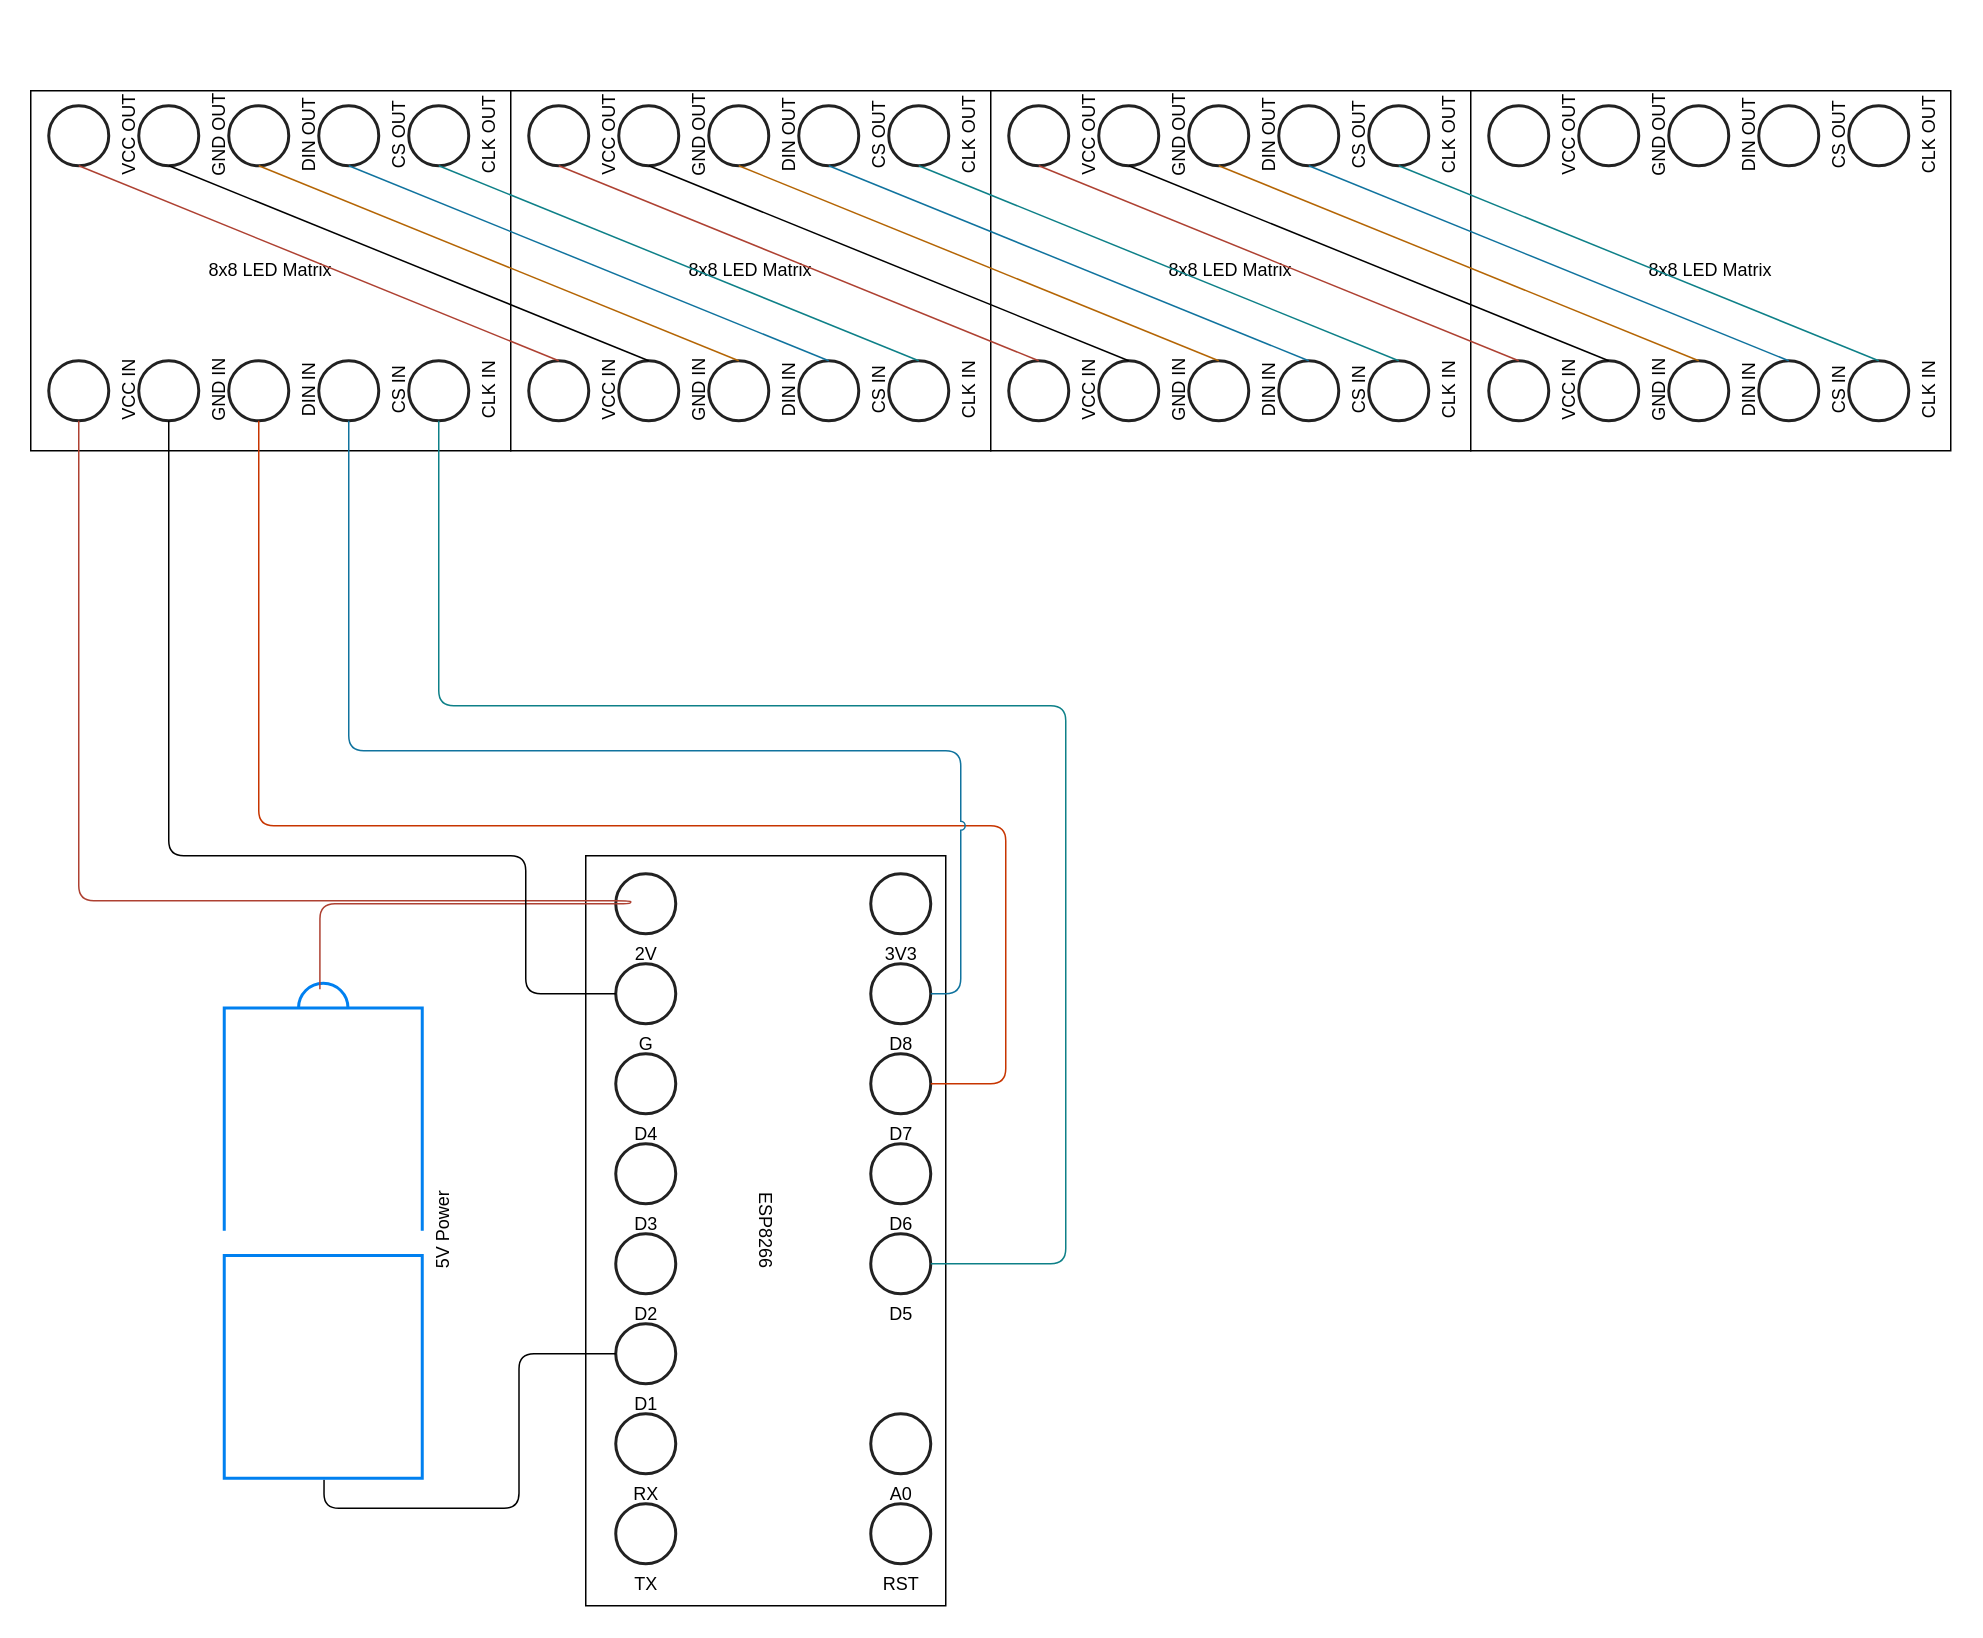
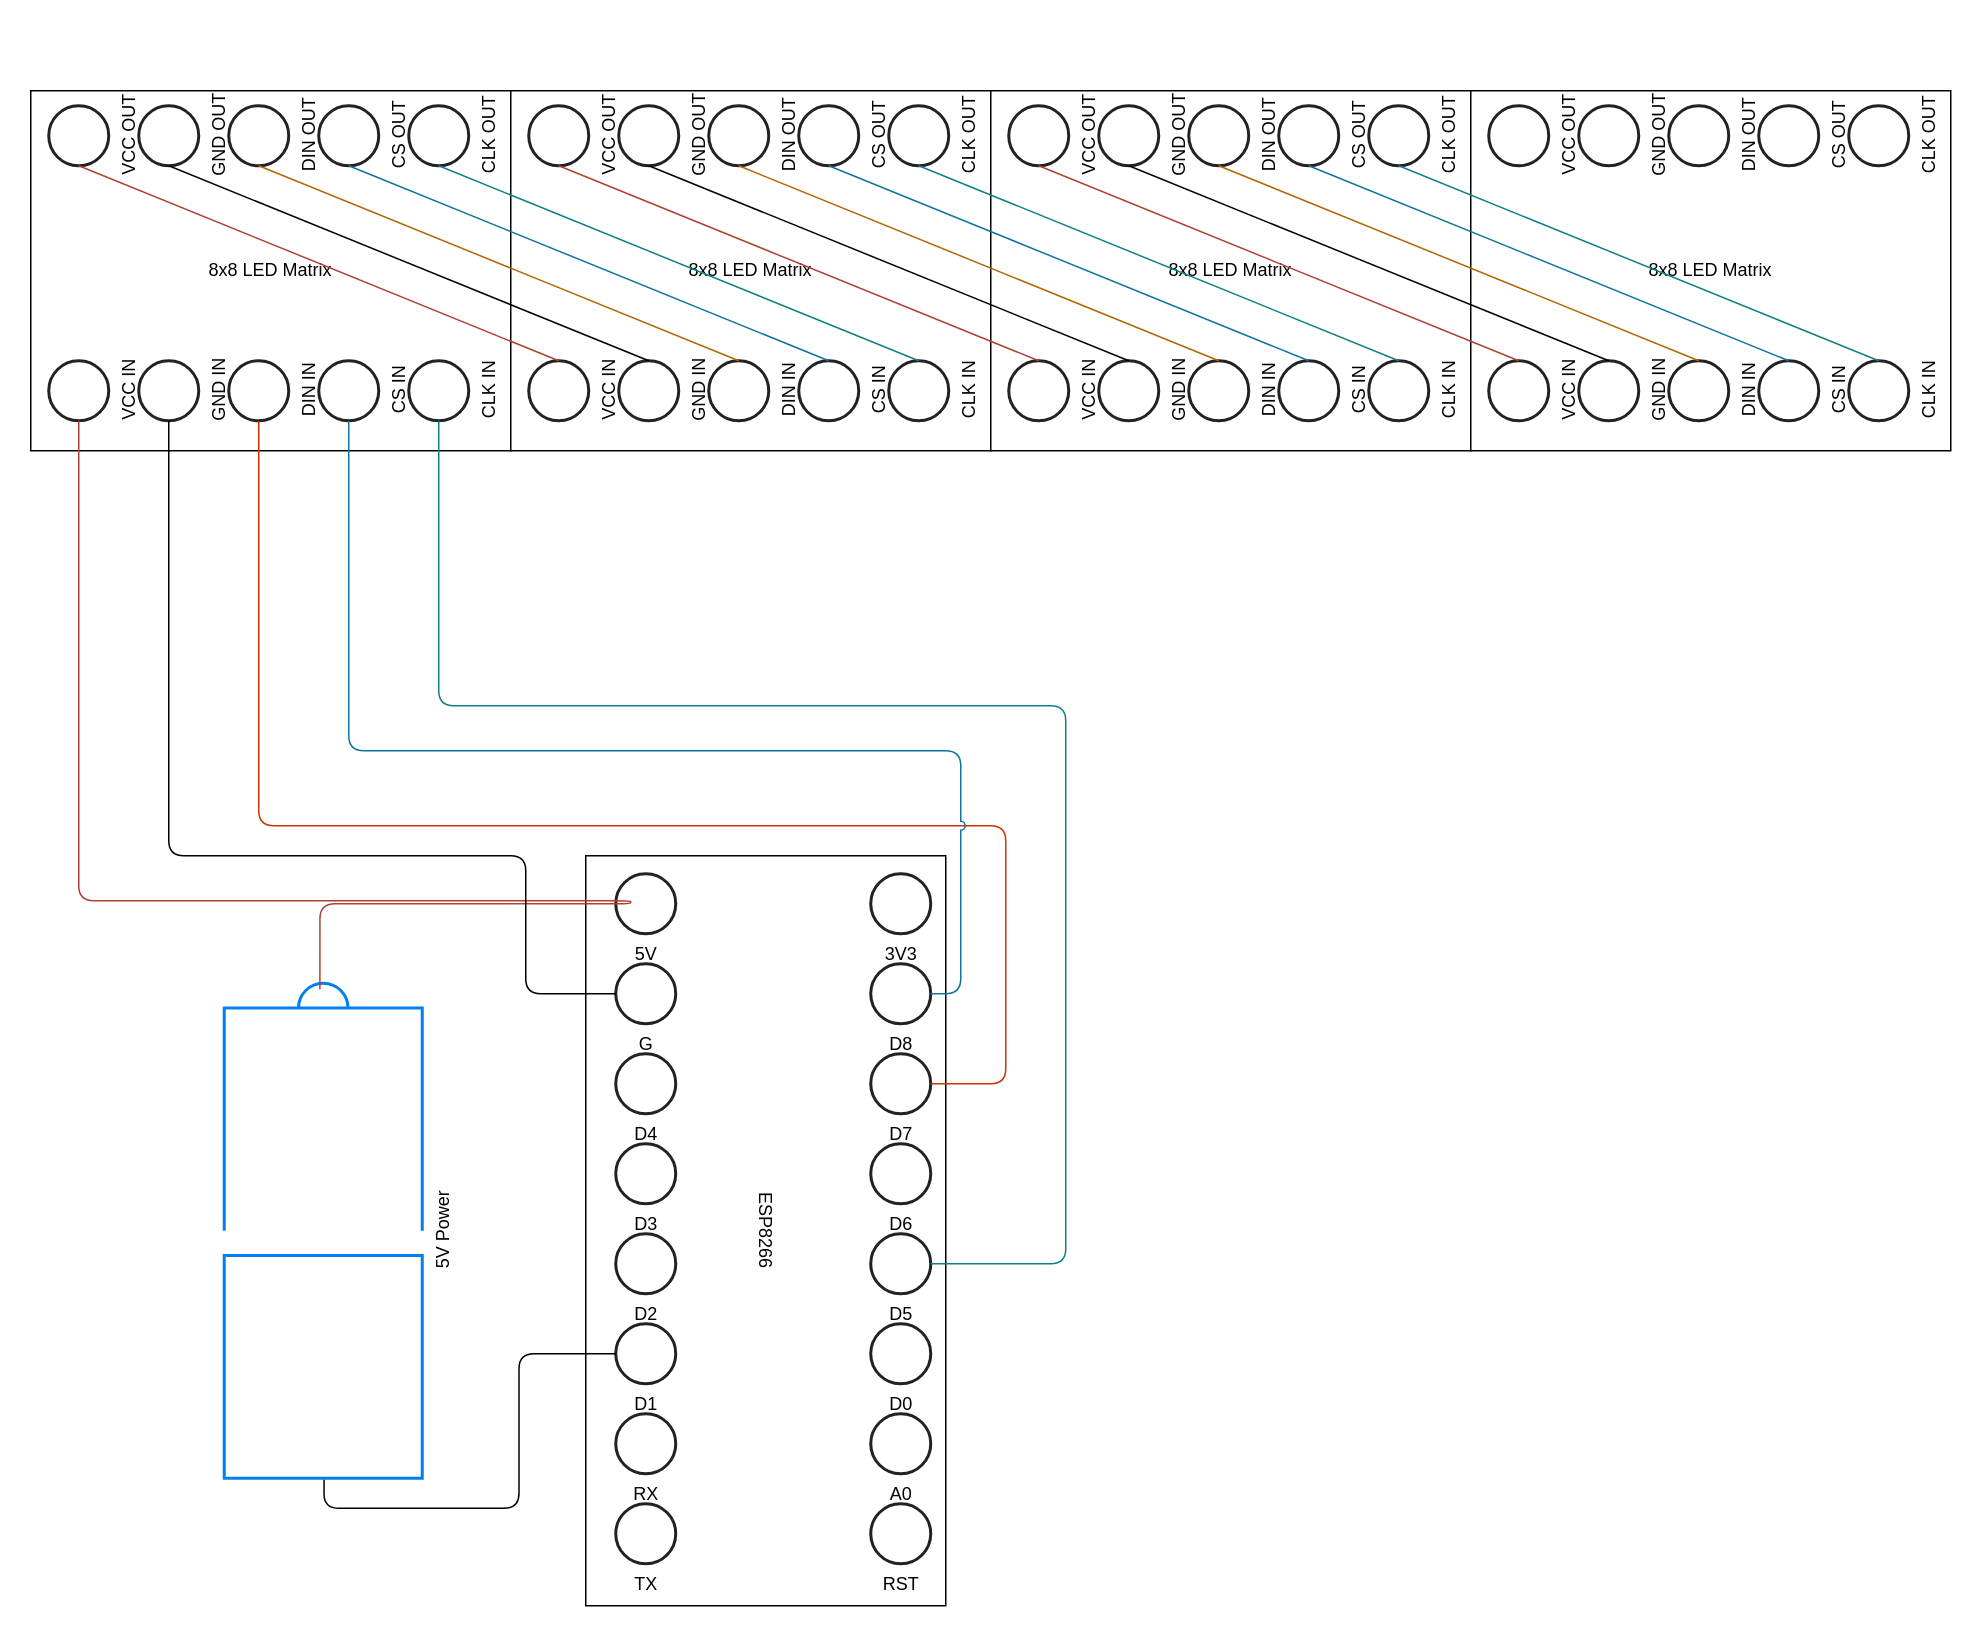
(647, 955) -> (647, 955)
none -> (901, 1354)
